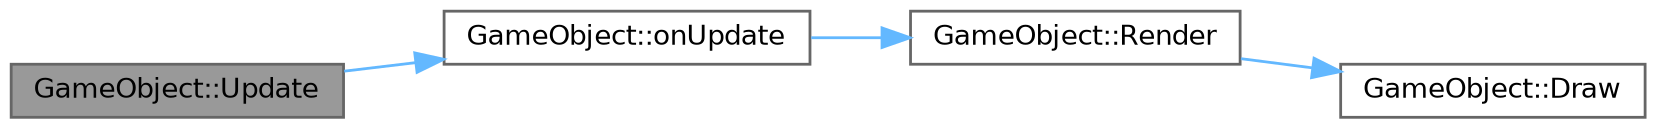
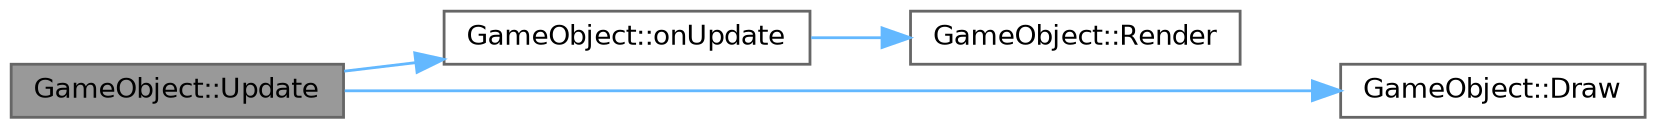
(1276, 63) -> (828, 91)
